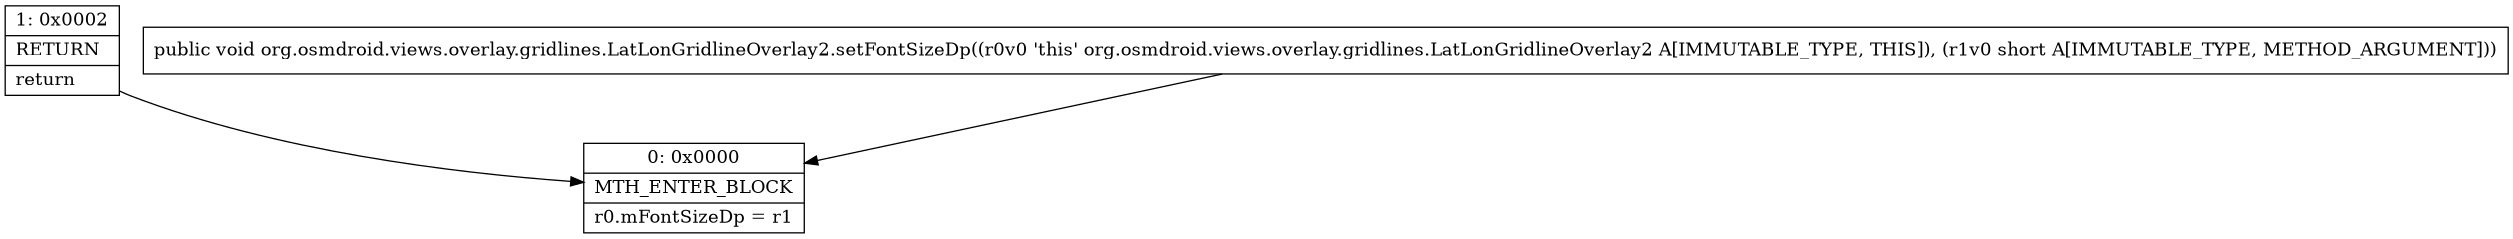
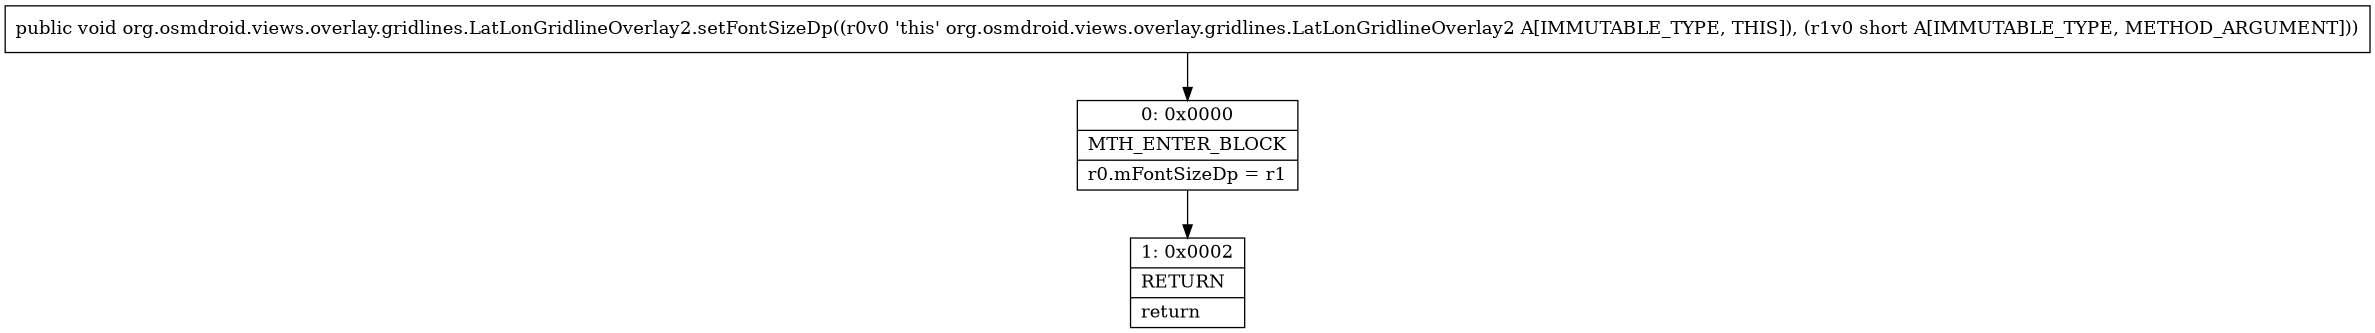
(342, 152) -> (1188, 208)
